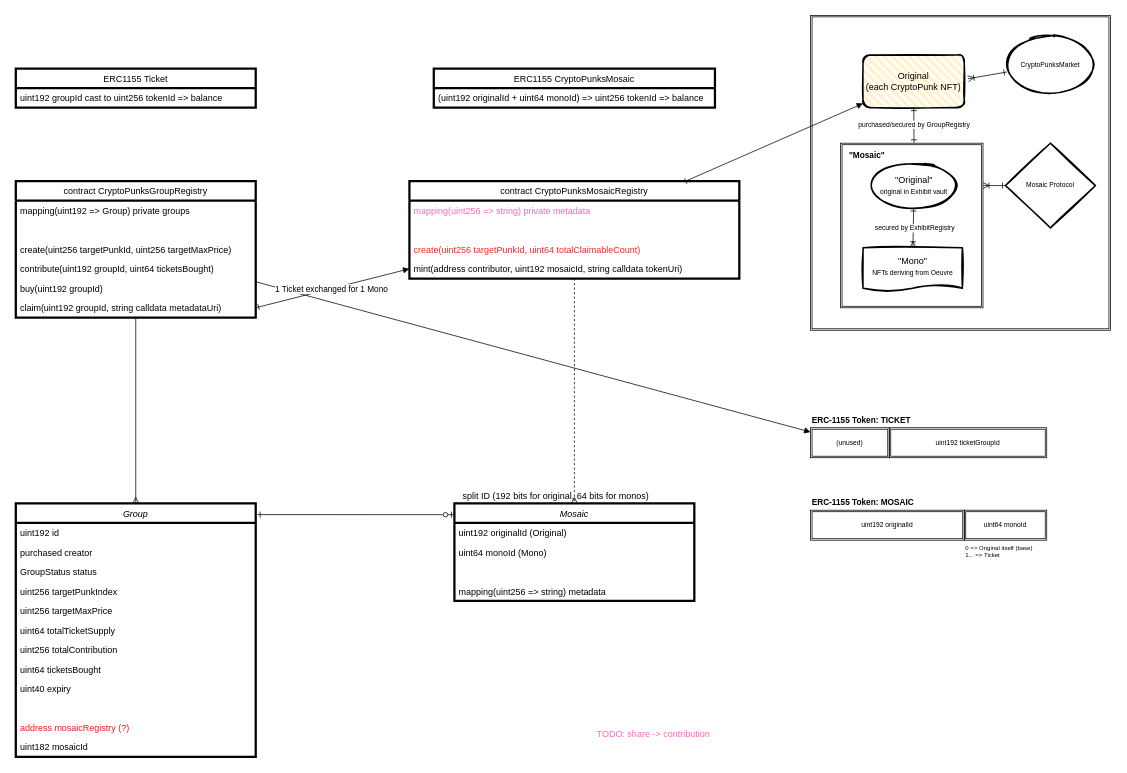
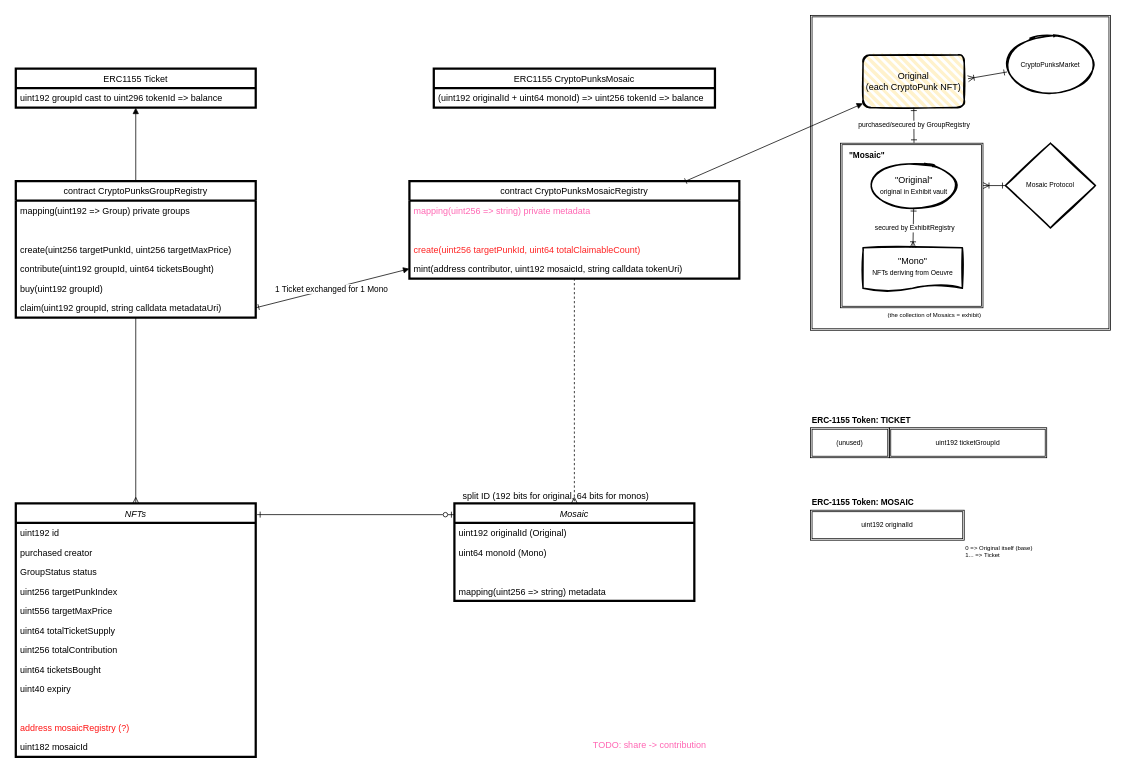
(134, 98) -> (134, 98)
none -> (934, 315)
(551, 362) -> (135, 147)
(135, 514) -> (135, 514)
(1005, 525) -> none
(71, 611) -> (71, 611)
(653, 735) -> (649, 746)
